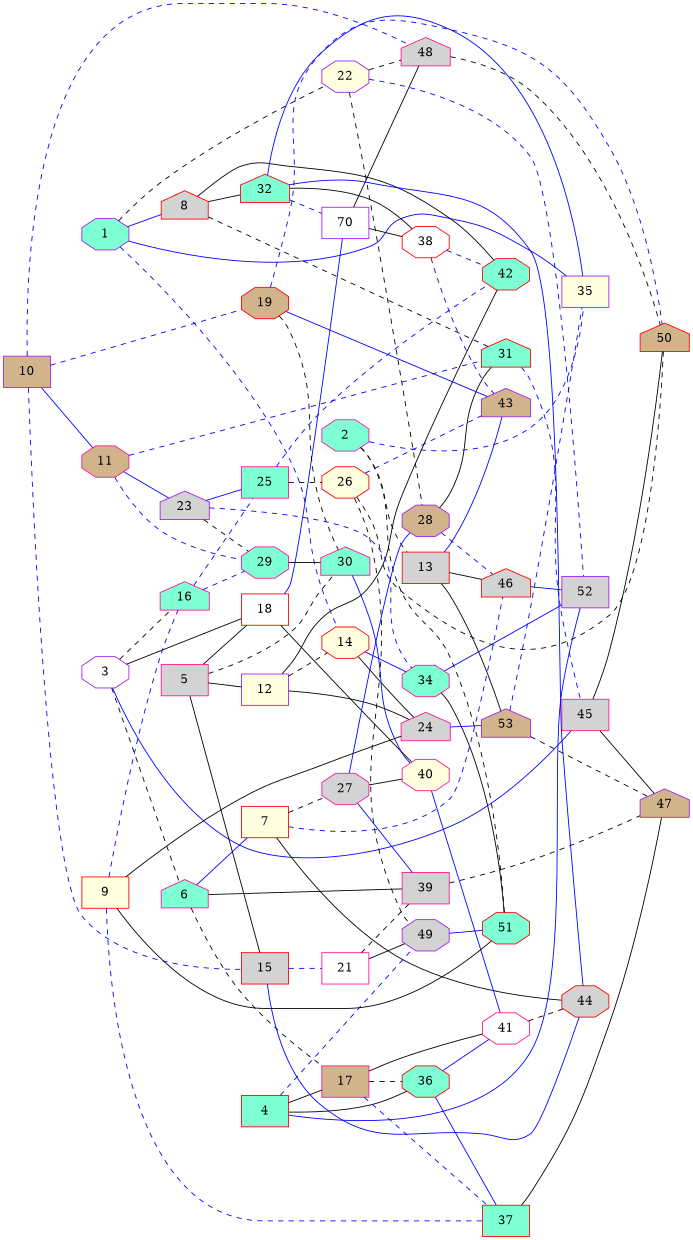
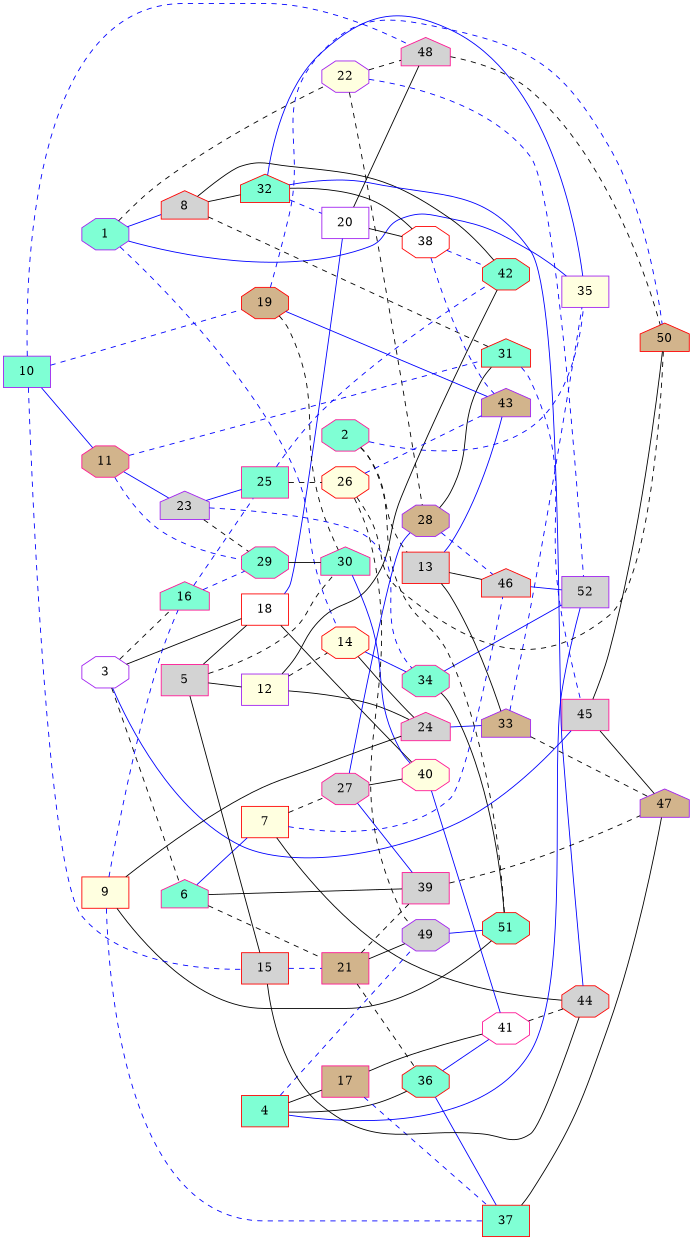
(345, 223) -> (345, 223)
(27, 372) -> (27, 372)
(506, 725) -> (506, 725)
(345, 968) -> (345, 968)
(245, 997) -> (265, 932)
(386, 1082) -> (386, 1025)
(419, 1134) -> (419, 1134)
